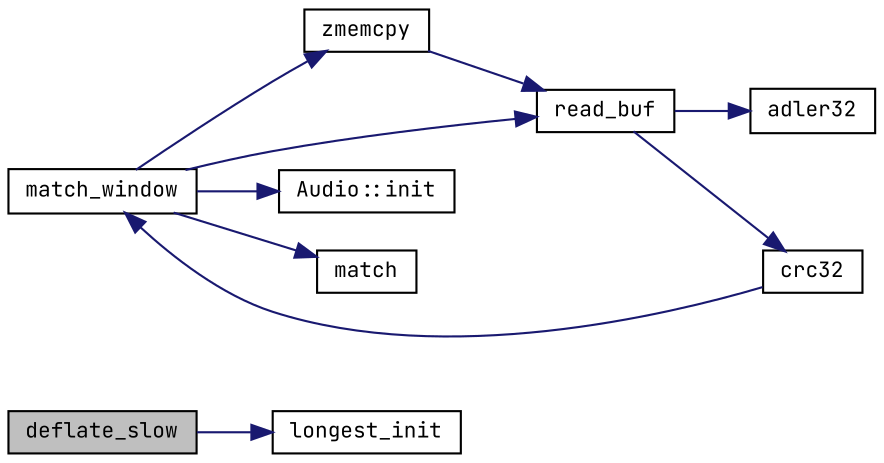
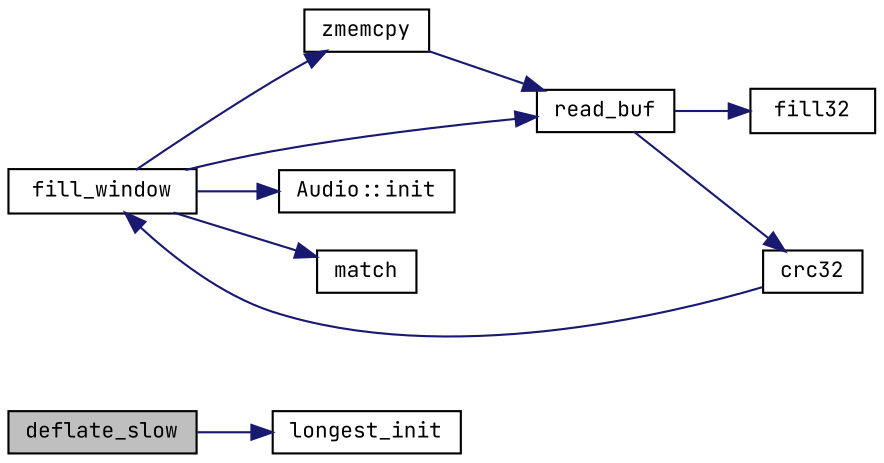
(813, 111) -> (813, 111)
(103, 191) -> (103, 191)
